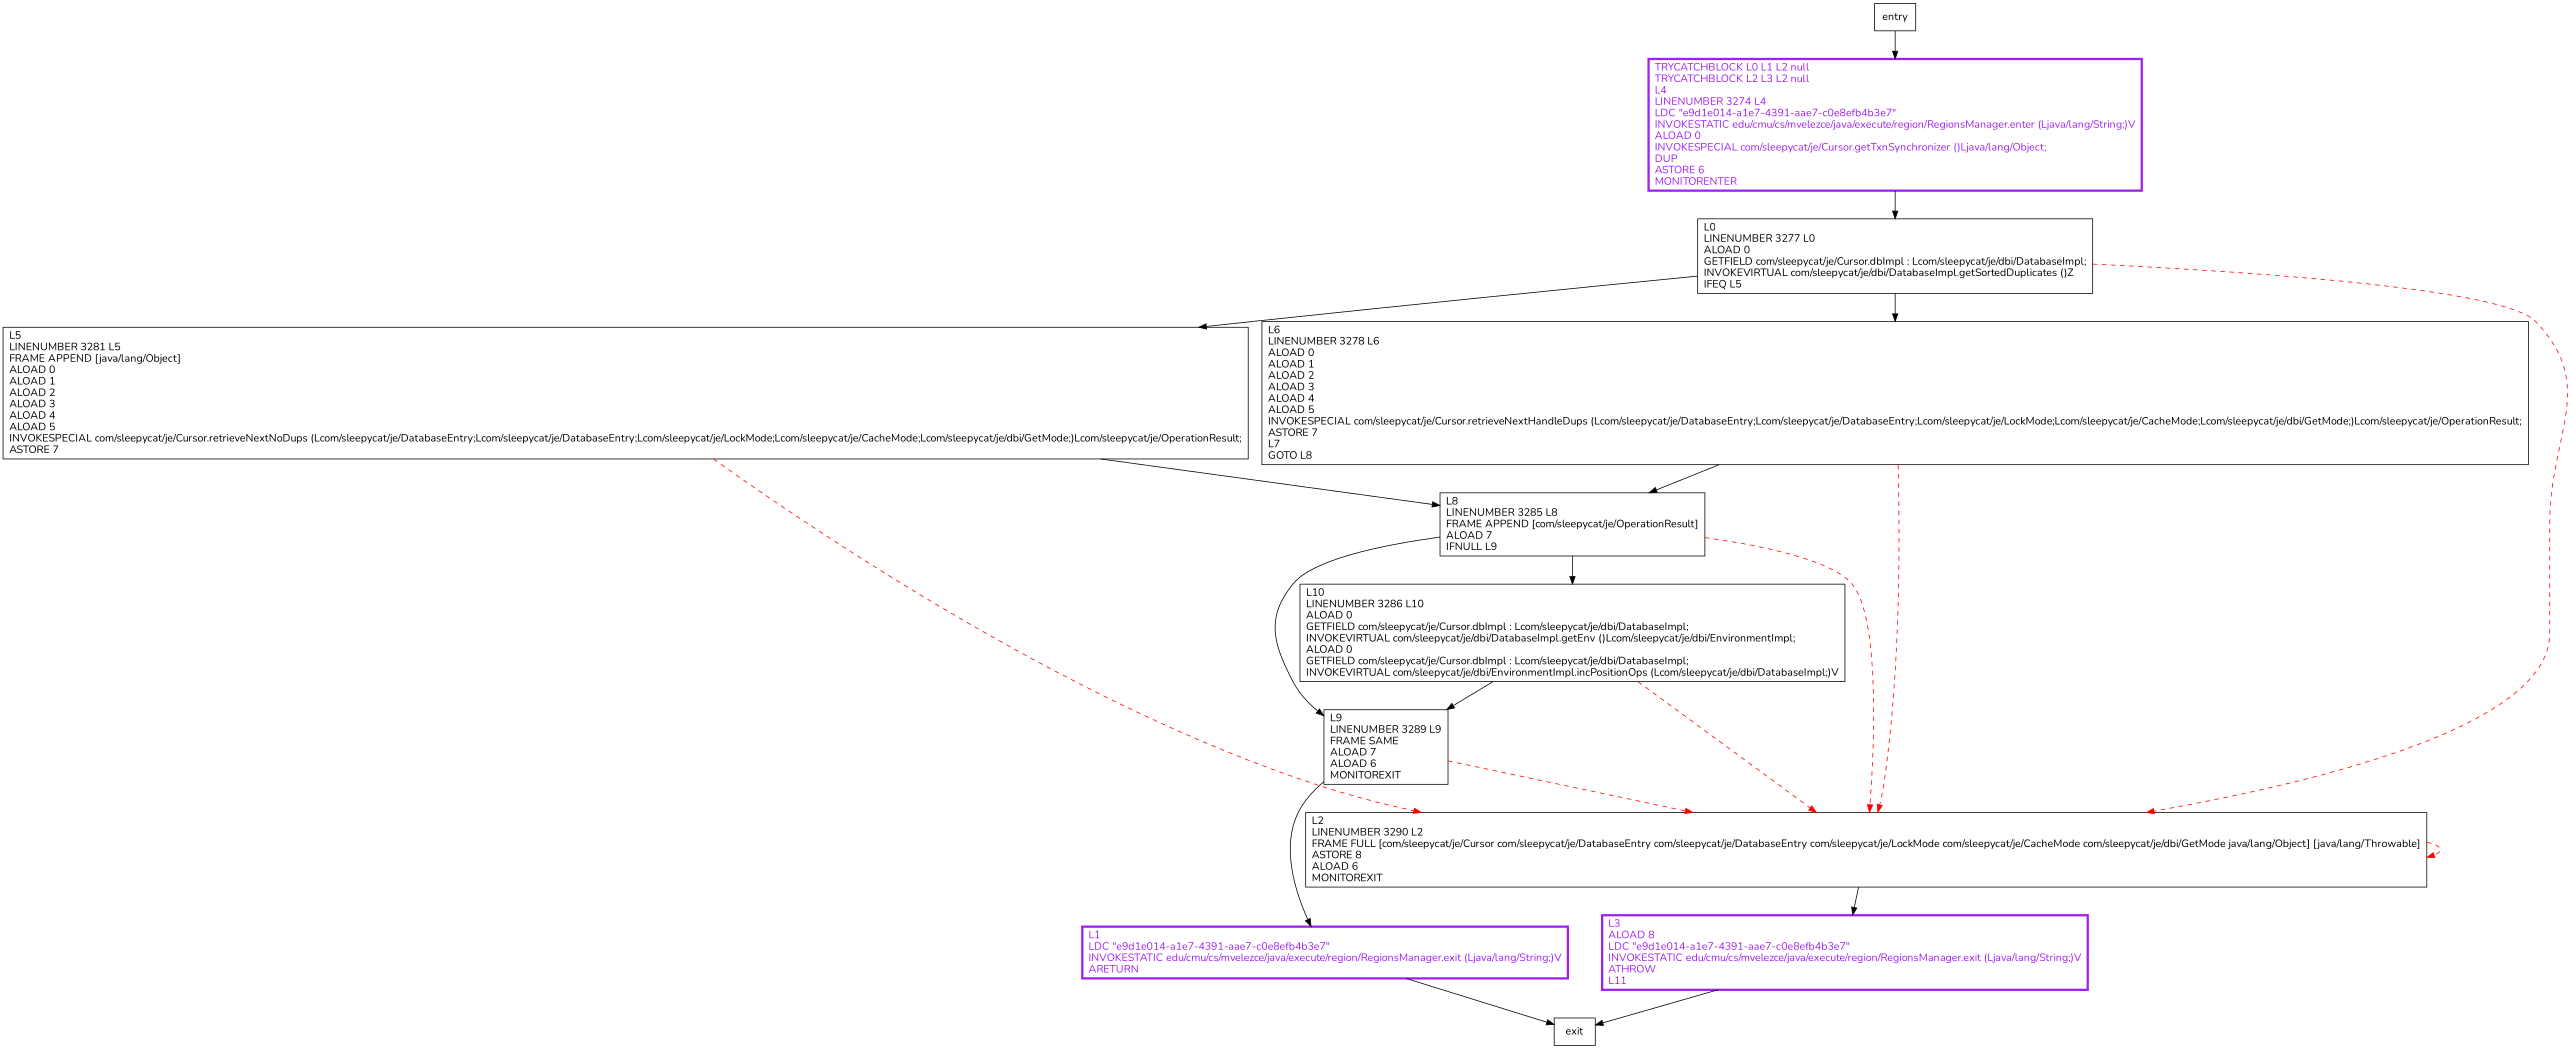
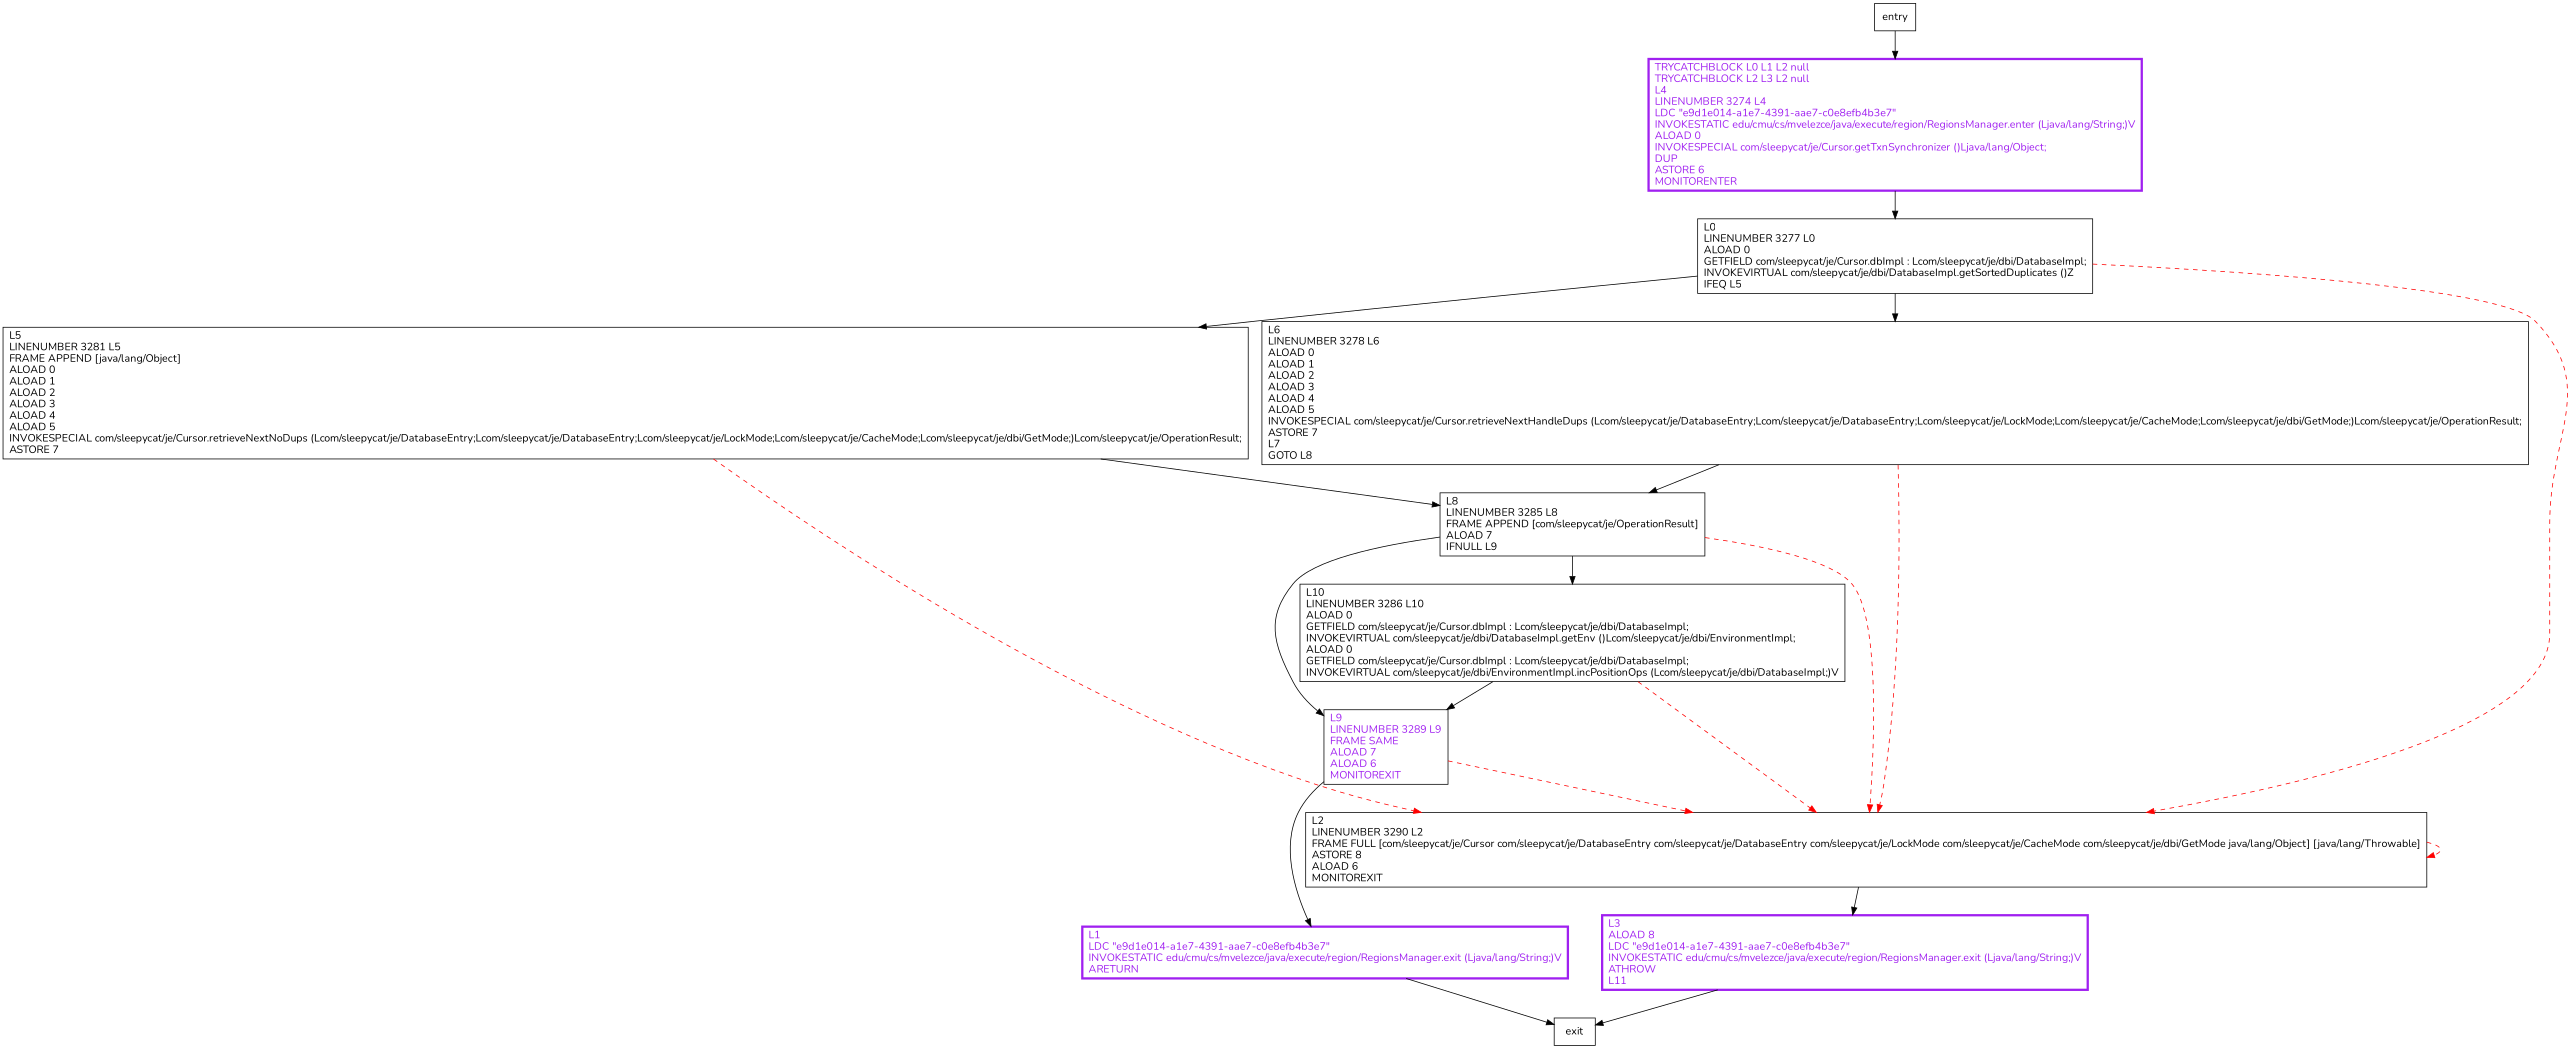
(1386, 747) -> (1386, 747)
